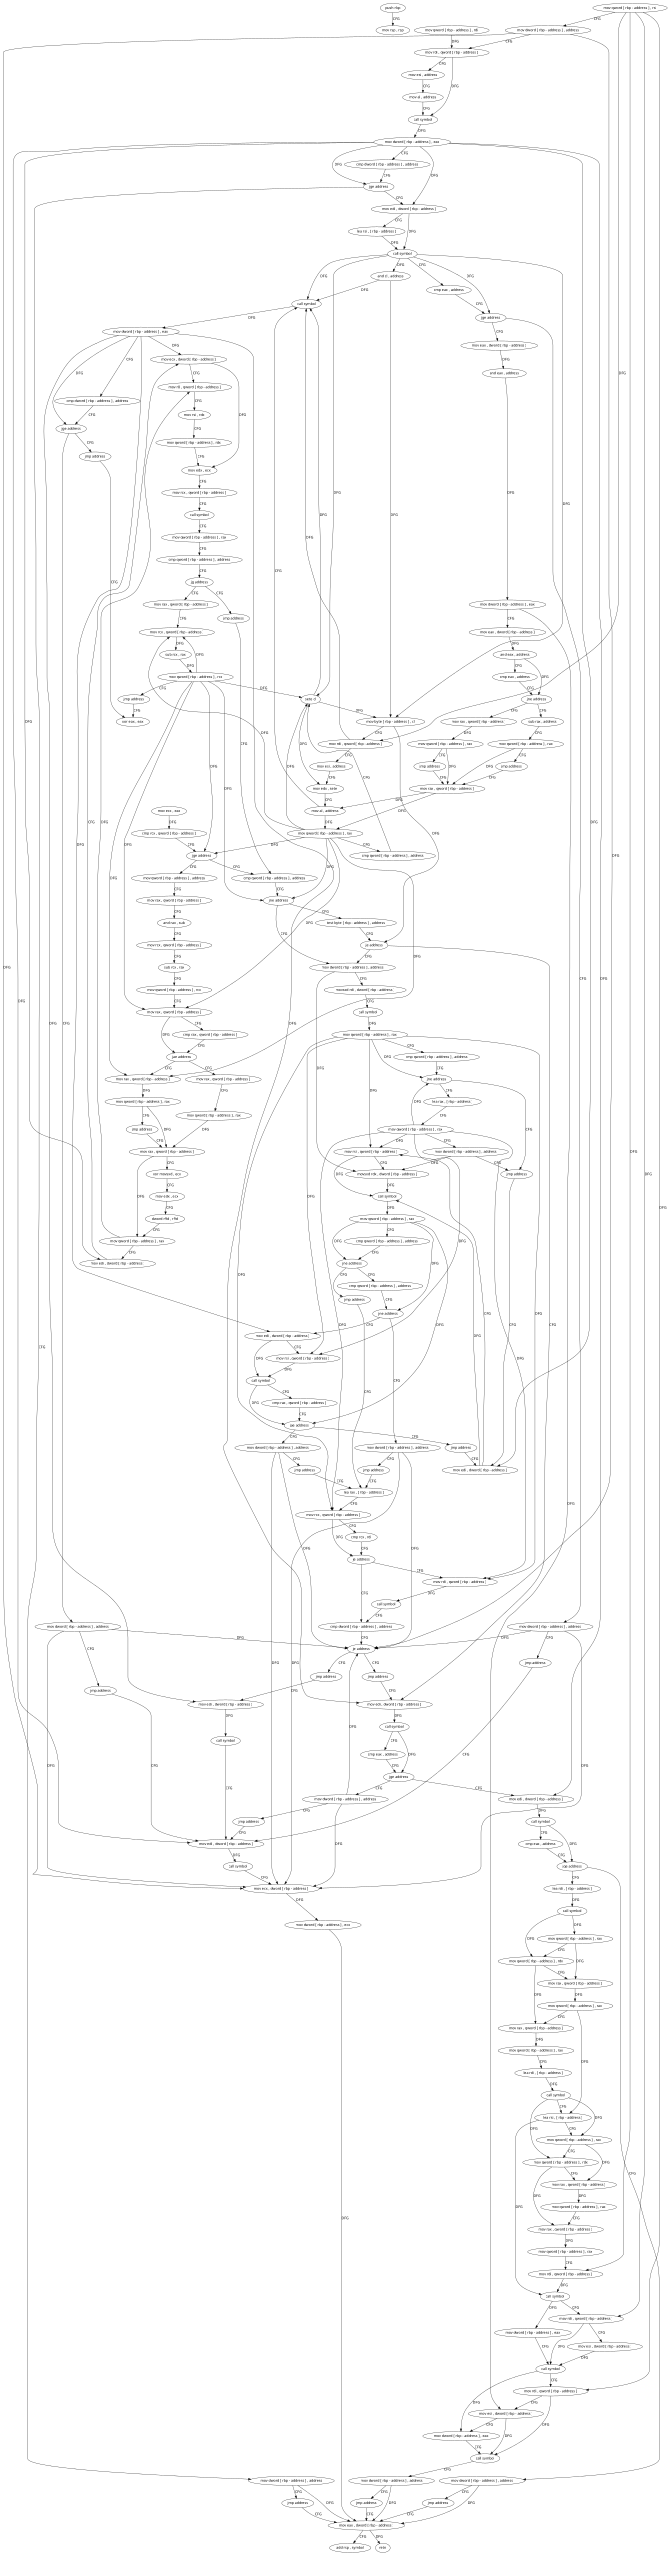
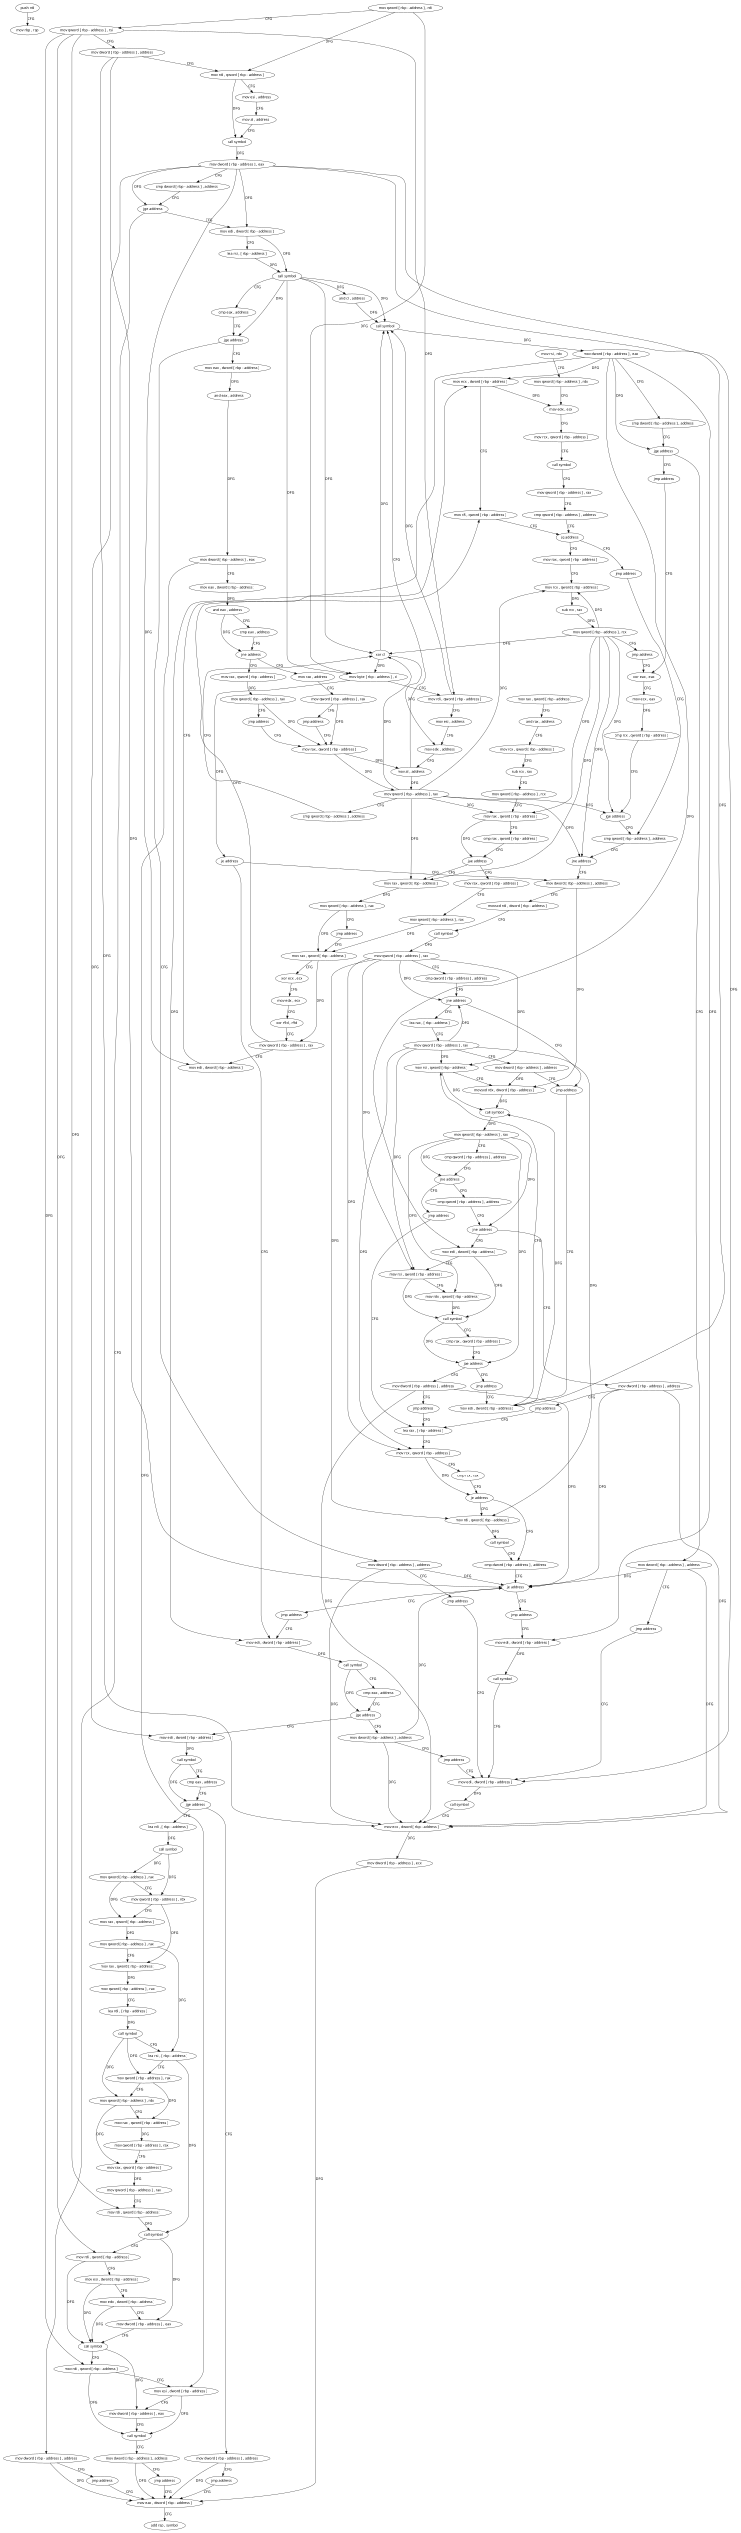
(393, 8) -> (28, 8)
none -> (247, 19)
(393, 30) -> (28, 30)
(195, 400) -> (526, 527)
(391, 498) -> (346, 324)
none -> (644, 687)
(311, 699) -> (381, 655)
(542, 722) -> (313, 677)
(325, 789) -> (440, 750)
(174, 878) -> none
(174, 923) -> (540, 722)
(356, 923) -> none
(167, 1174) -> (292, 978)
(165, 1219) -> (287, 1023)
none -> (452, 1297)
(361, 1537) -> (468, 1476)
none -> (127, 2302)
(383, 2548) -> none
